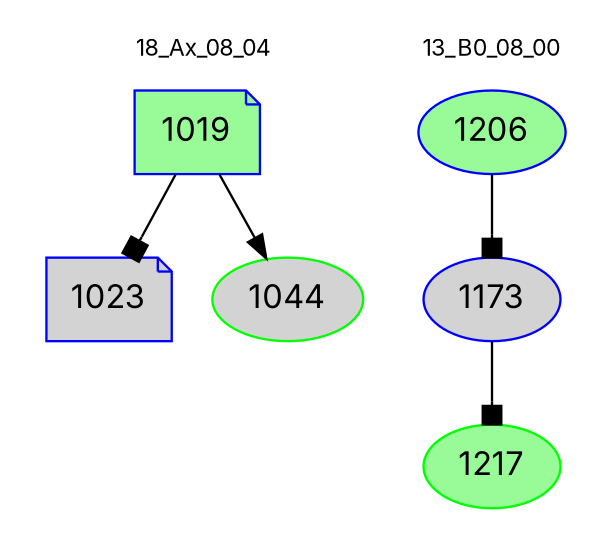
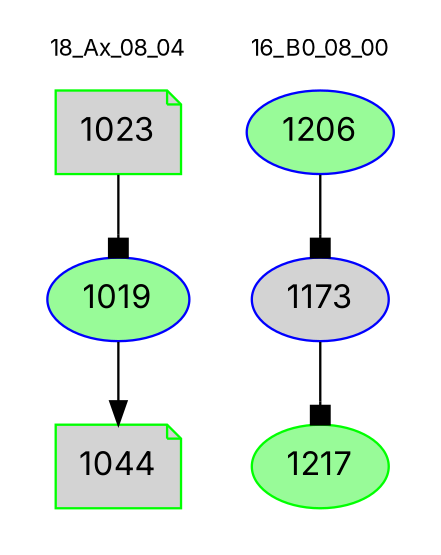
(492, 50) -> (320, 50)
(197, 132) -> (118, 299)
(159, 206) -> (118, 204)
(109, 299) -> (118, 132)
(288, 299) -> (118, 466)
